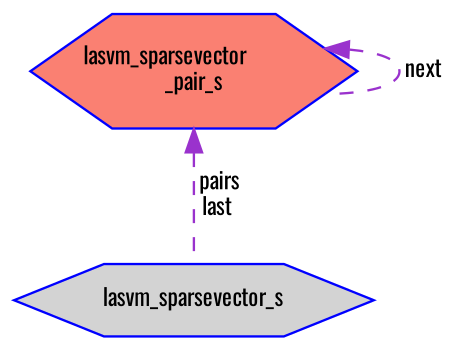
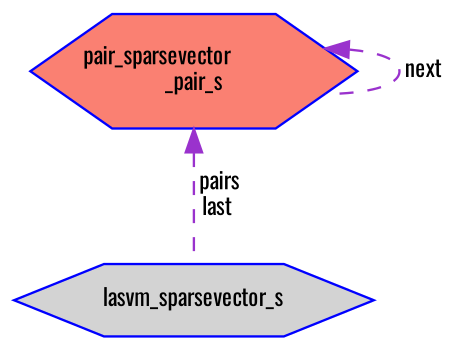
(194, 71) -> (194, 71)
